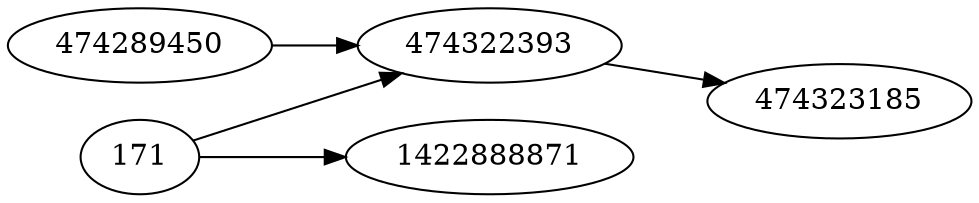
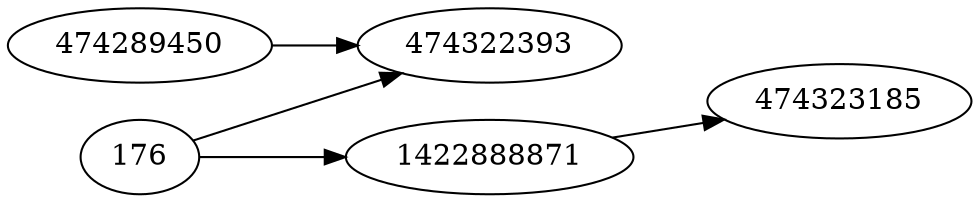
(654, 72) -> (658, 130)
(140, 157) -> (140, 157)
